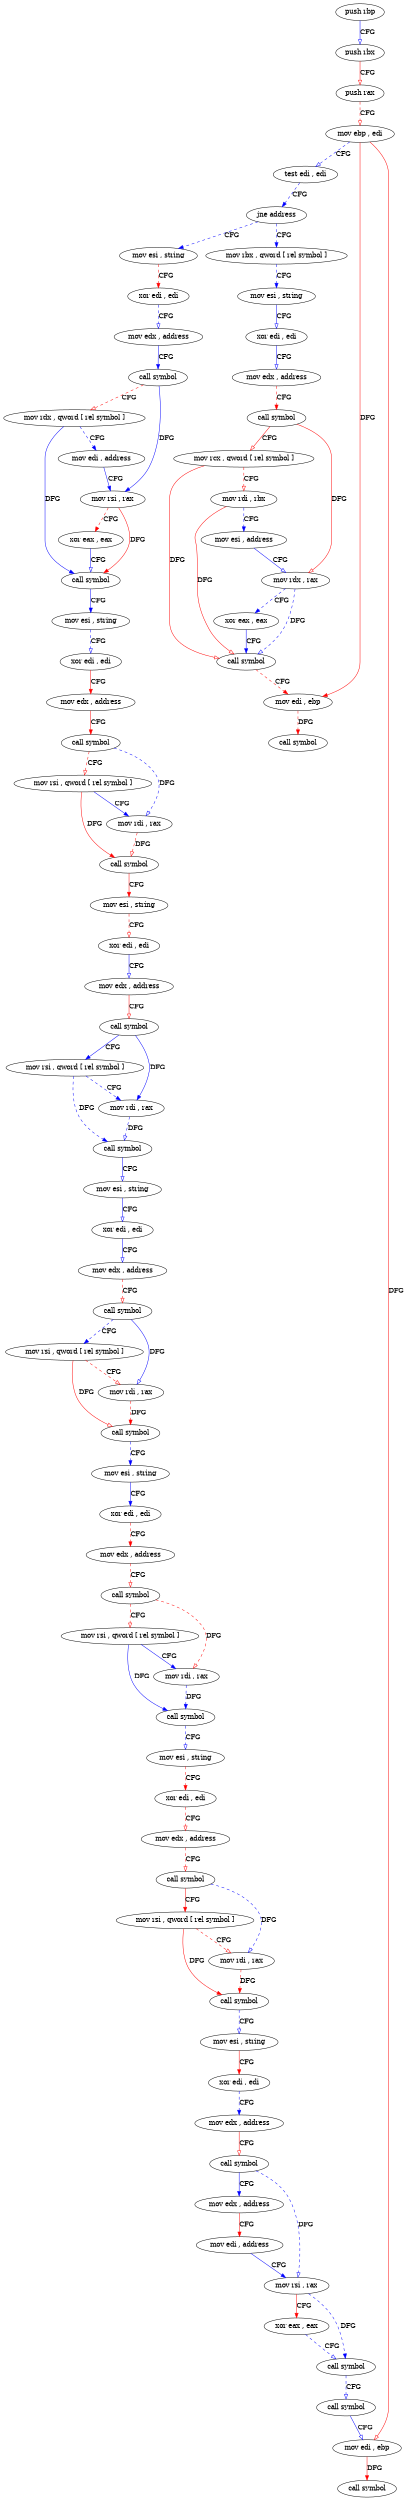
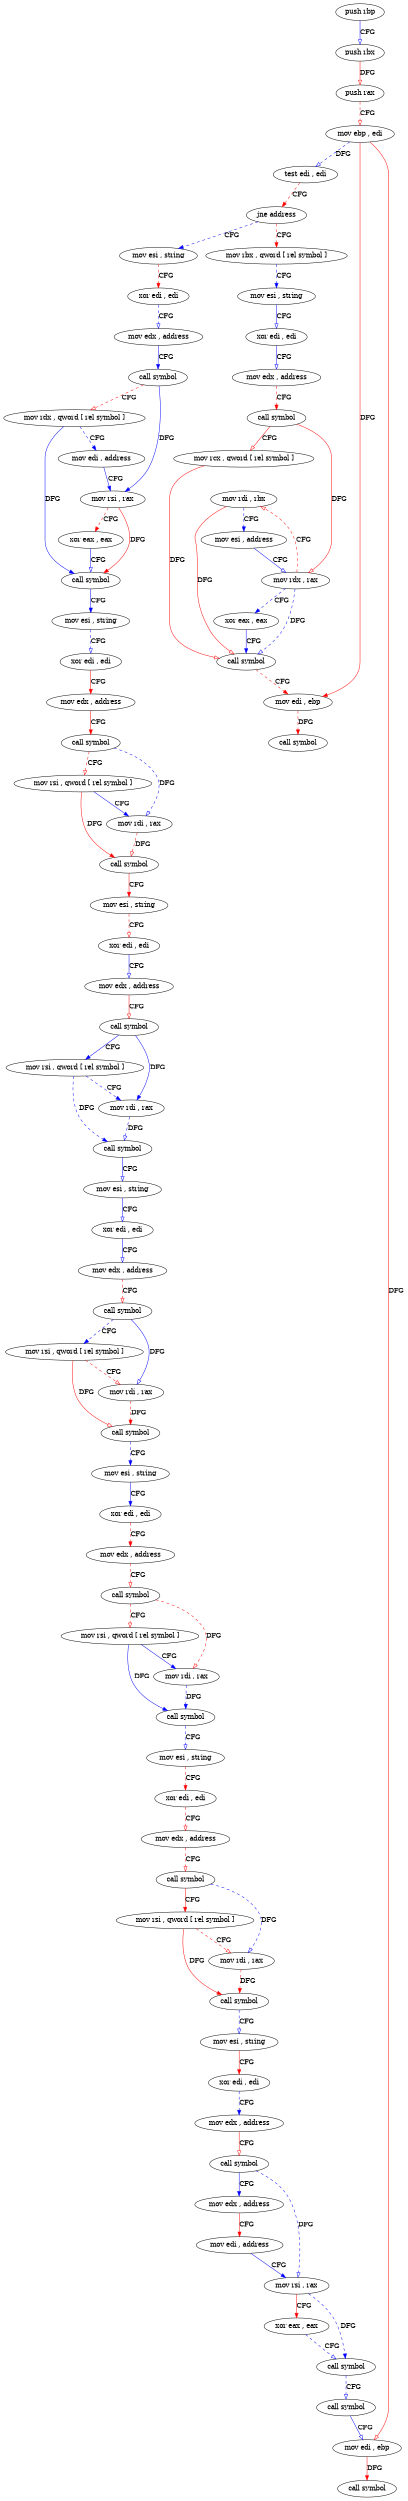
(368, 73) -> (368, 73)
(343, 154) -> (343, 154)
(292, 193) -> (292, 193)
(276, 233) -> (276, 233)
(244, 477) -> (292, 534)
